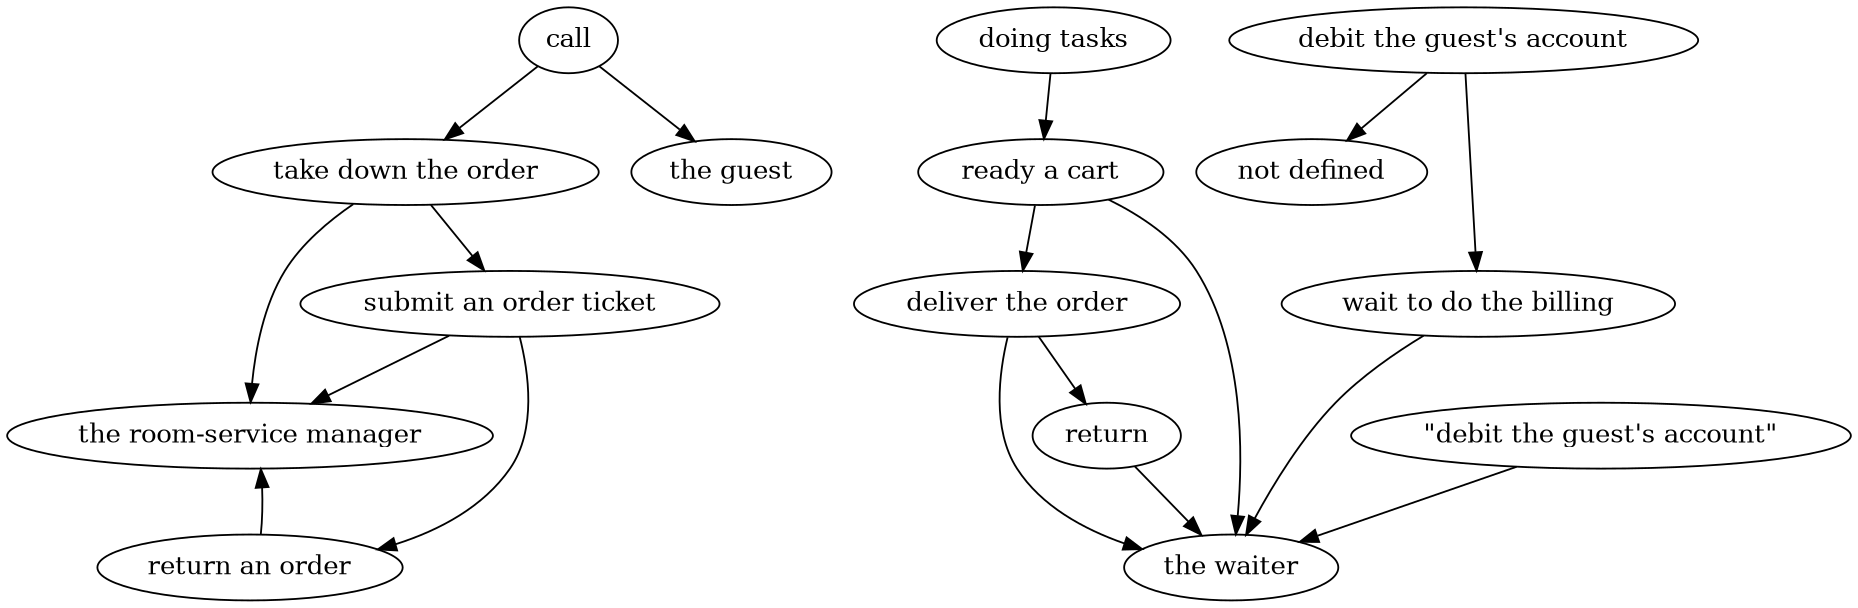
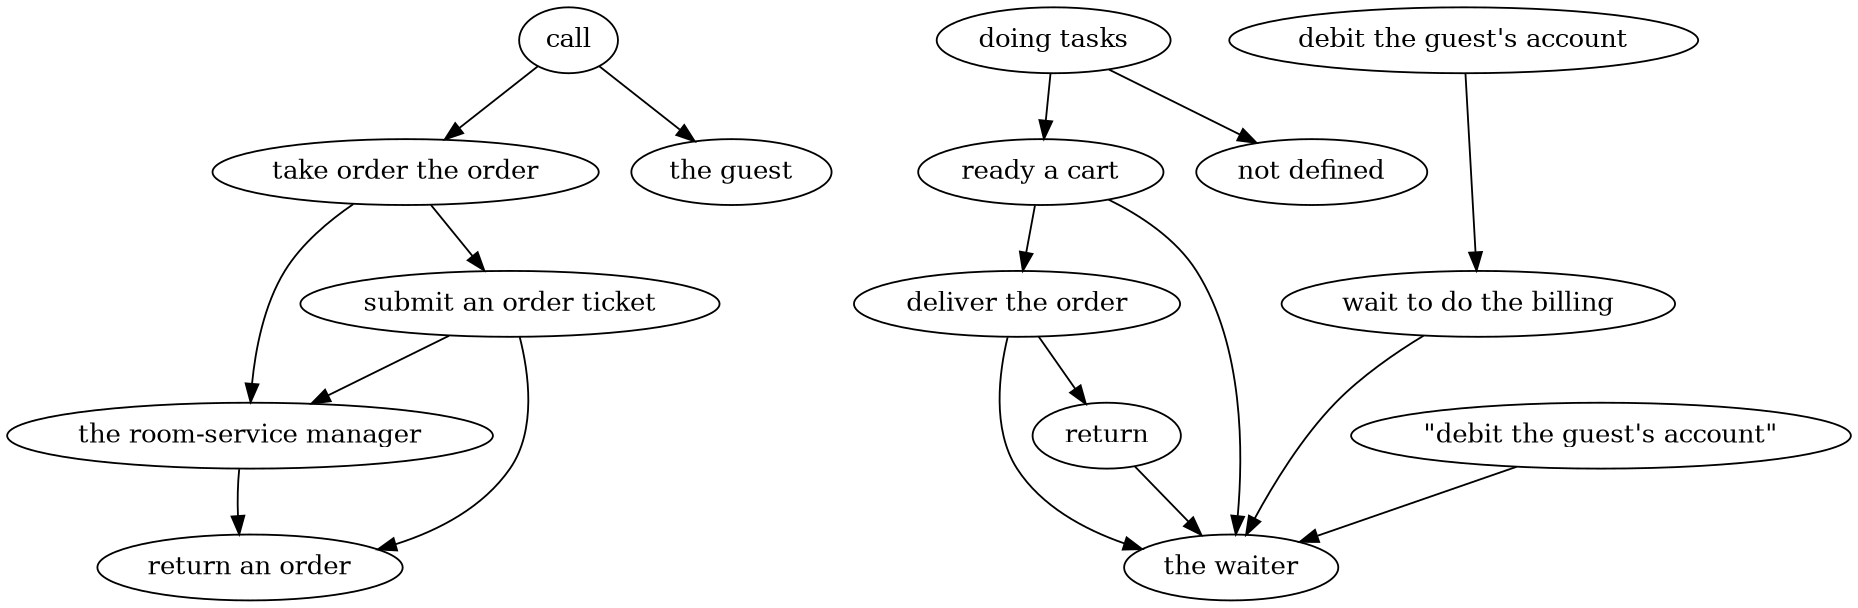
(1394, 101) -> (1175, 102)
(406, 172) -> (406, 172)
(262, 511) -> (238, 493)
